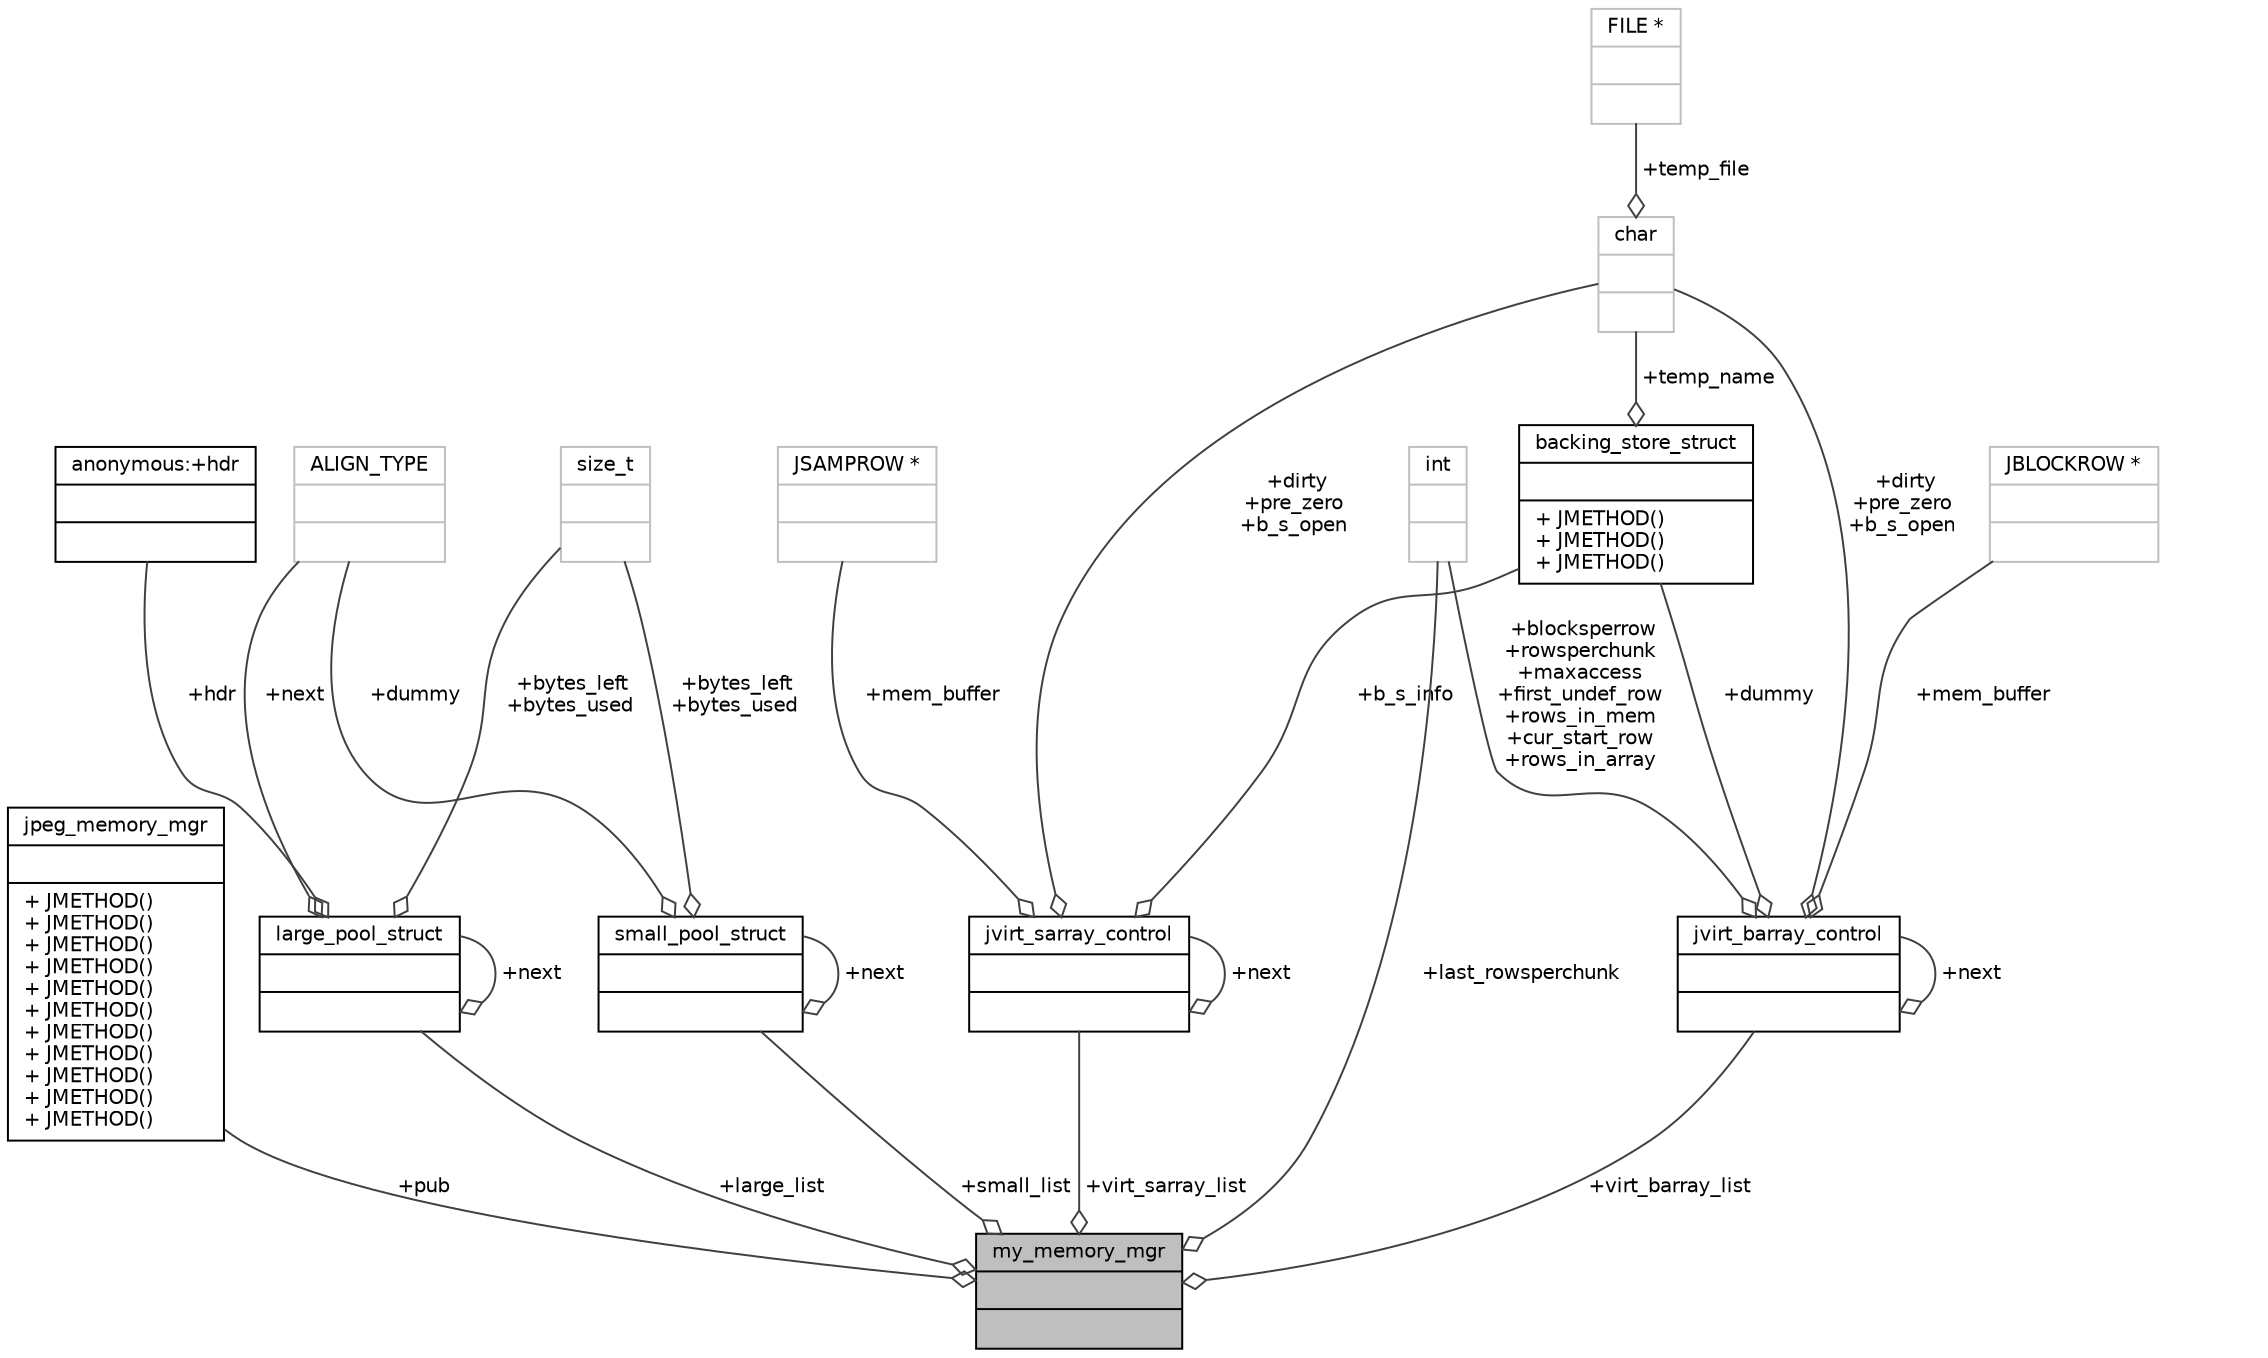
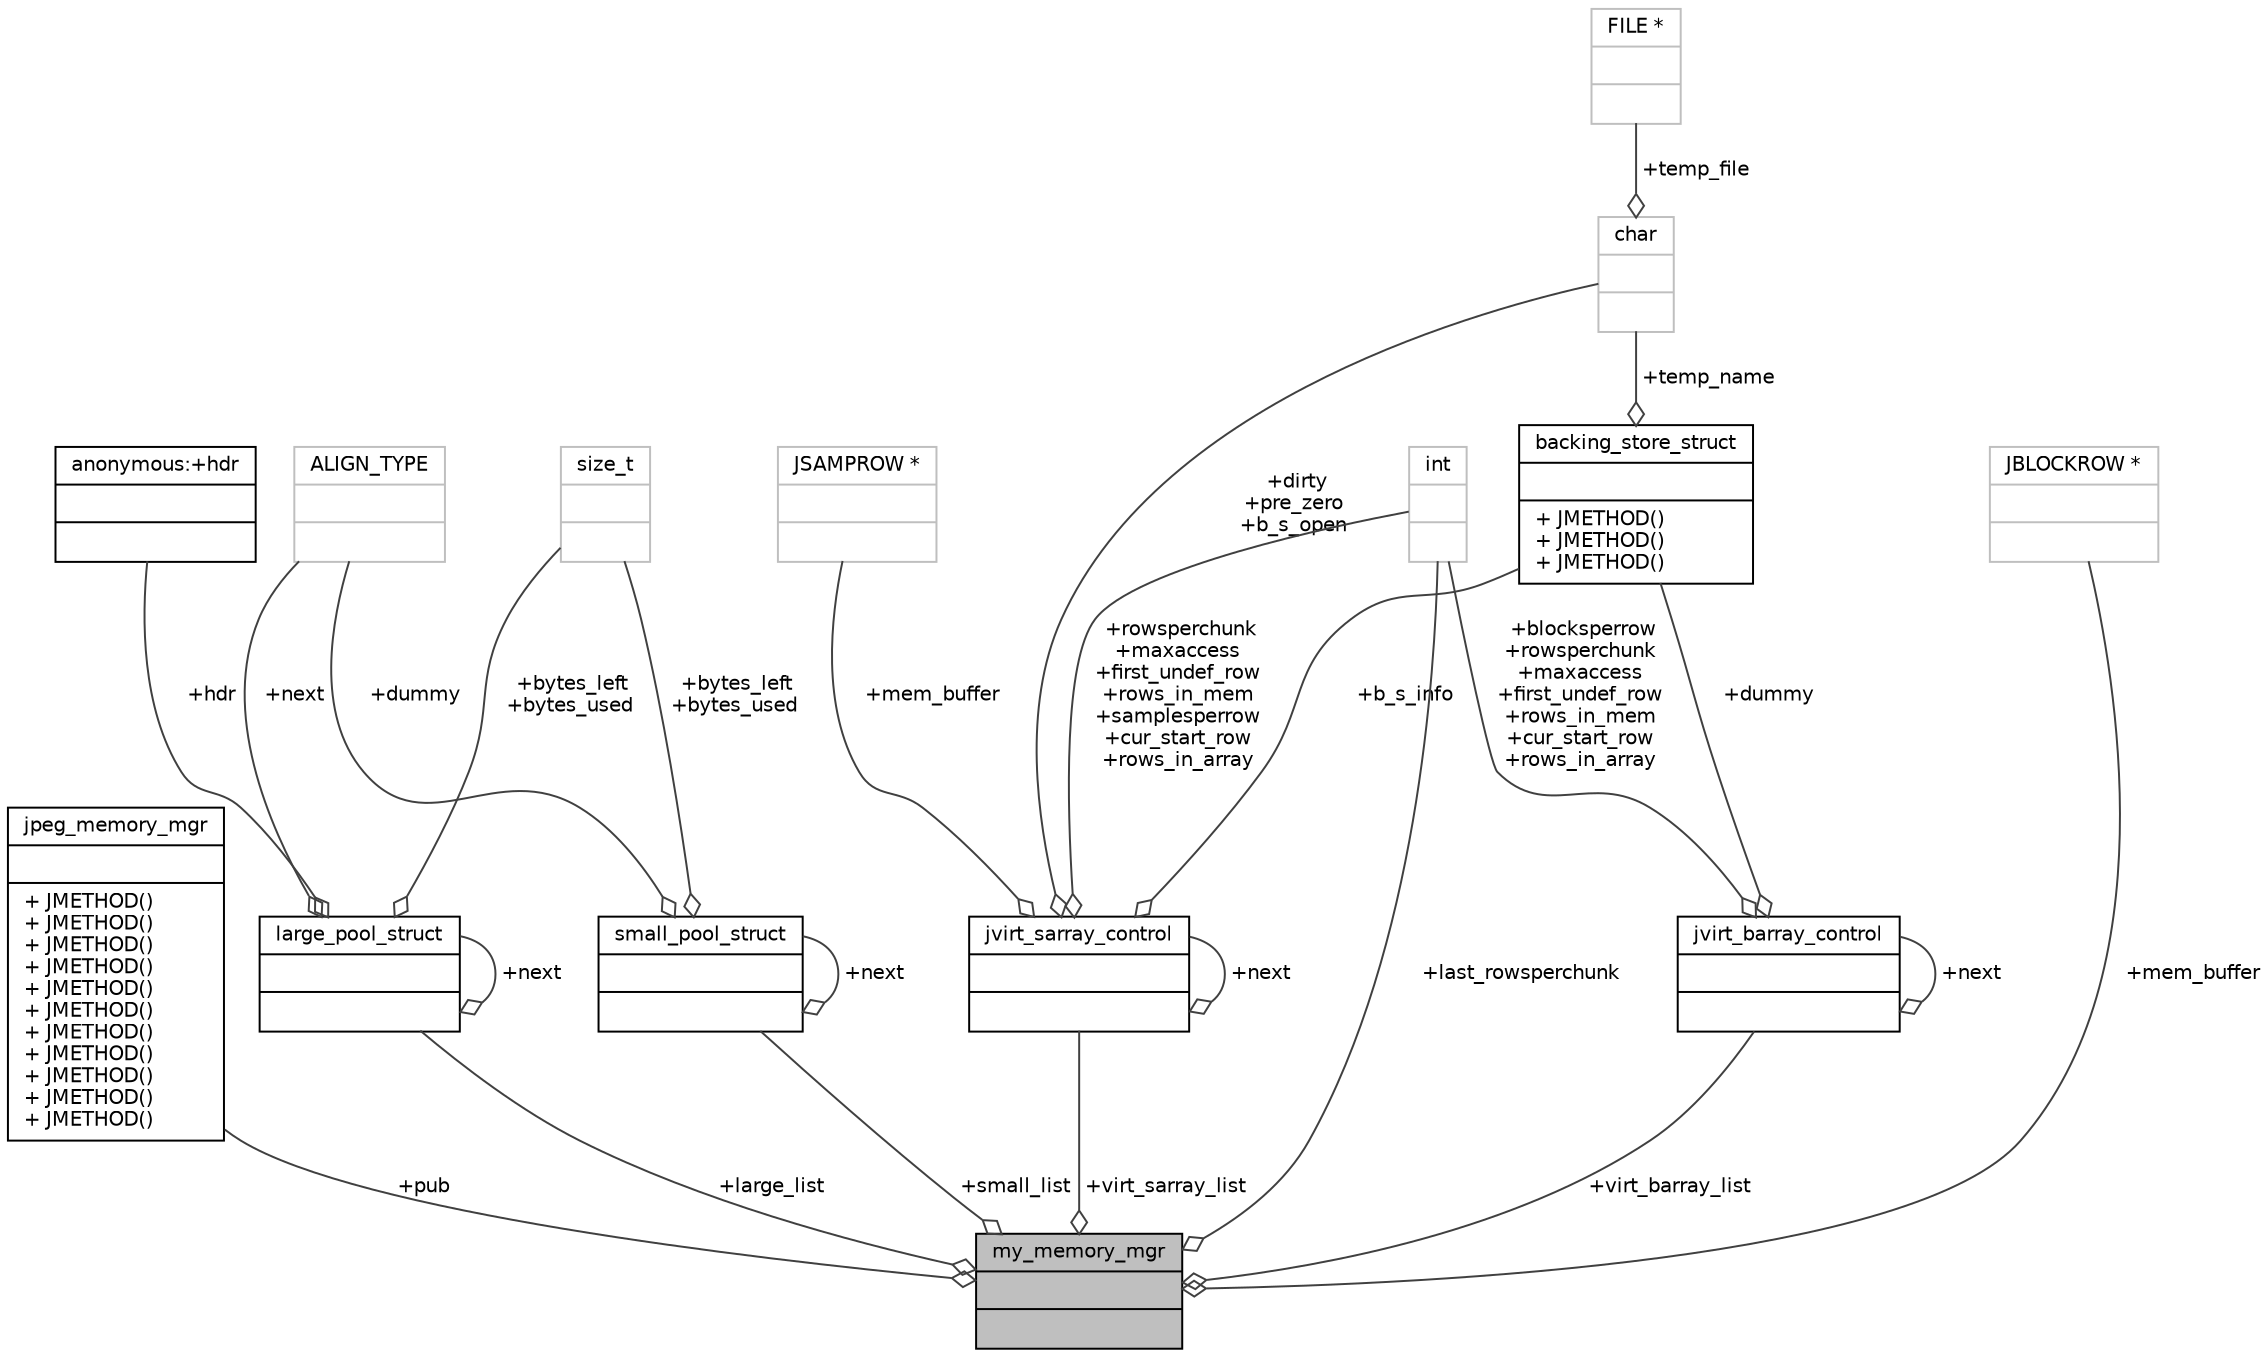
(1844, 559) -> none
none -> (1117, 601)
(1878, 708) -> (1919, 1199)
